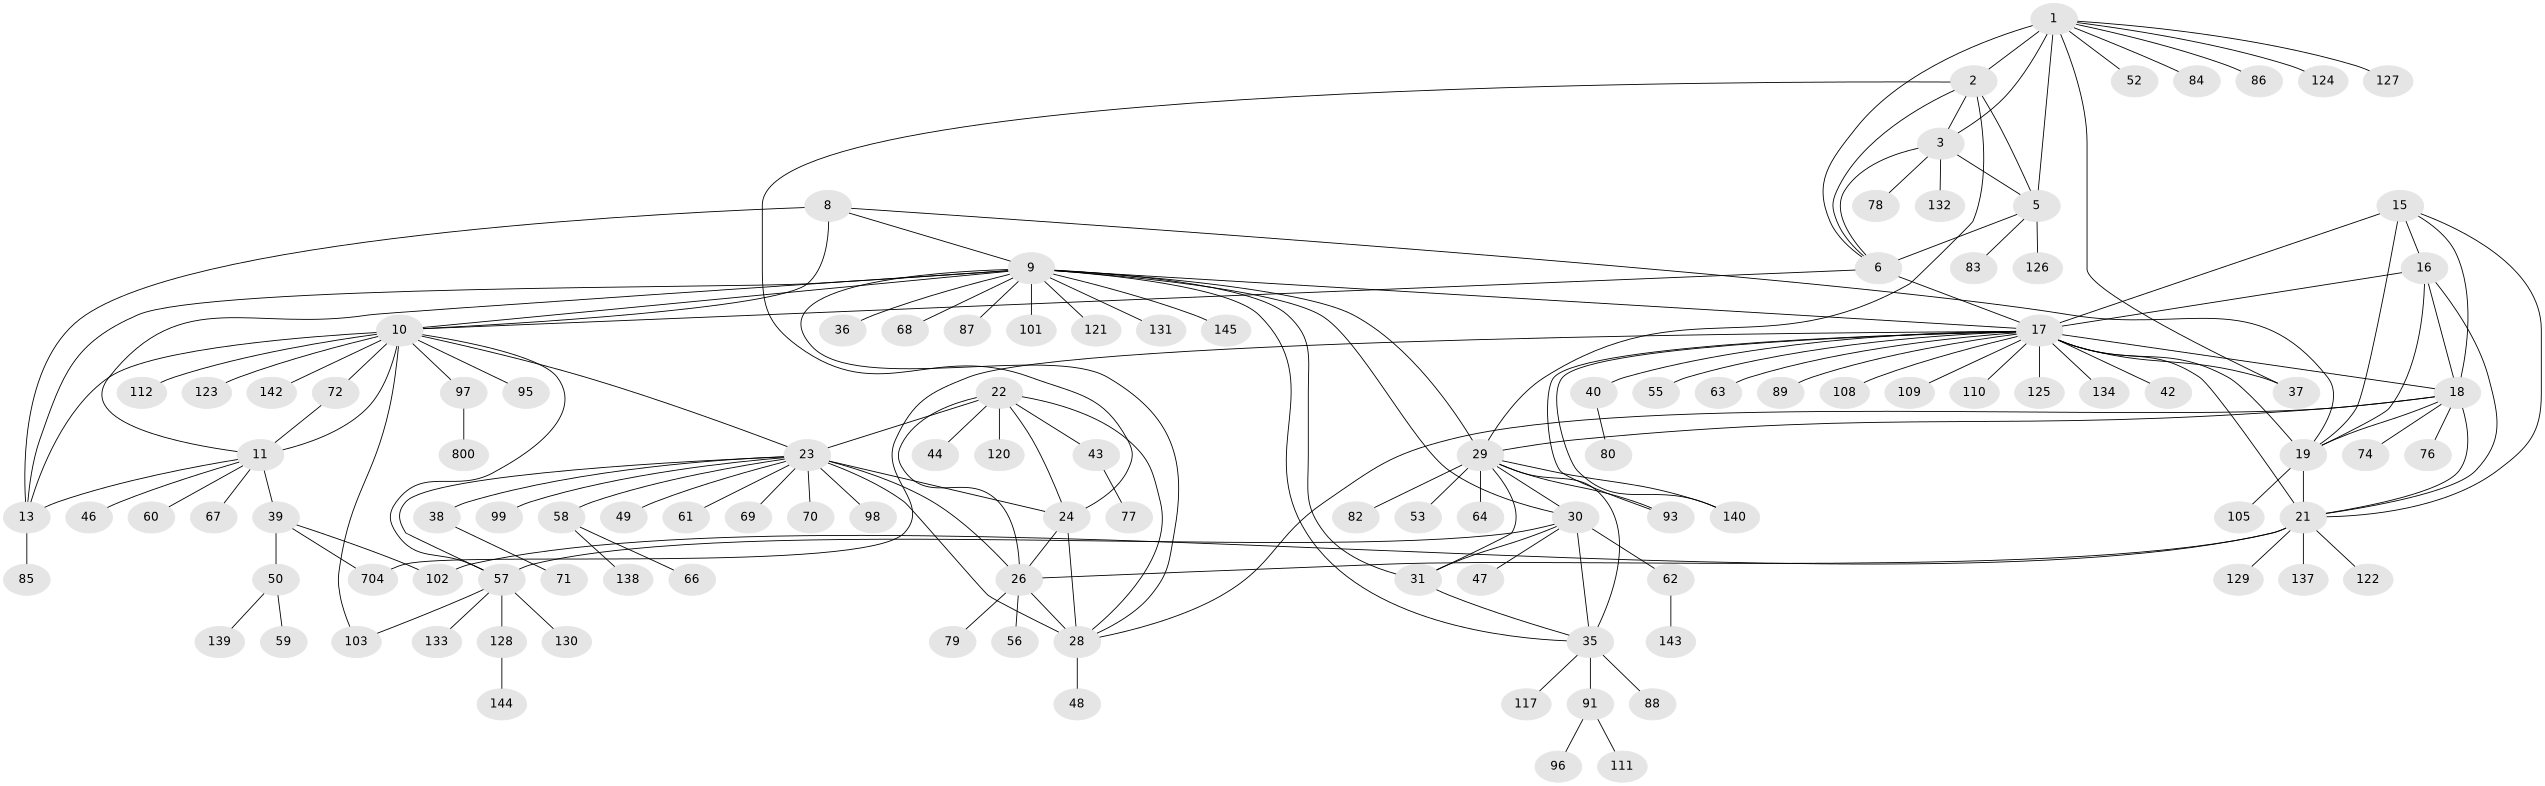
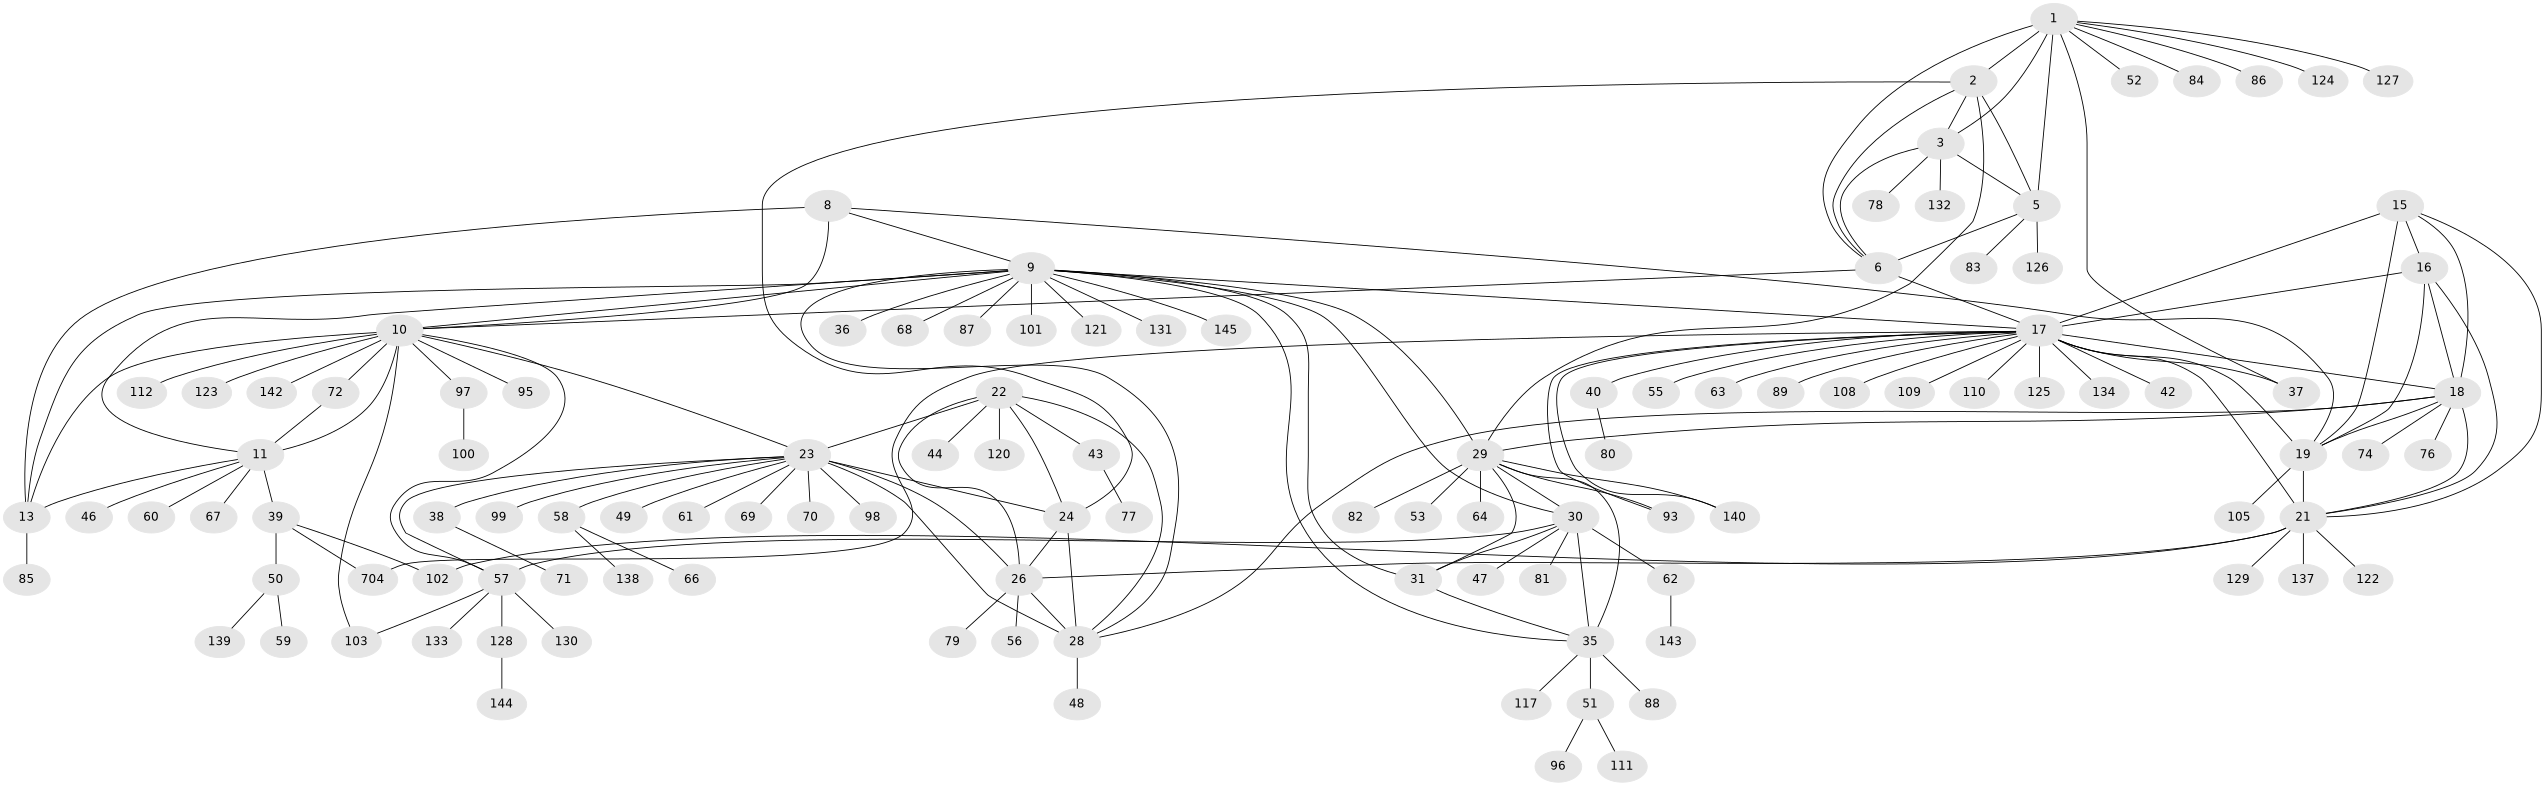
(464, 455) -> (464, 455)
none -> (1543, 580)
(1590, 704) -> (1590, 704)
